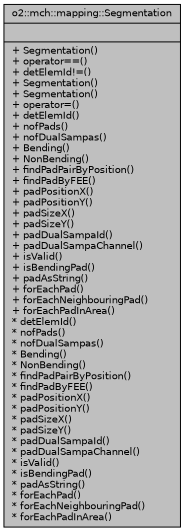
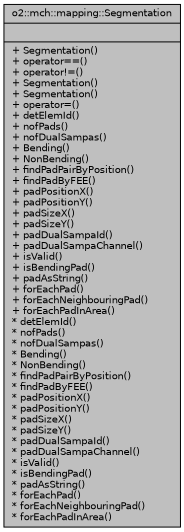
(52, 72) -> (48, 72)
